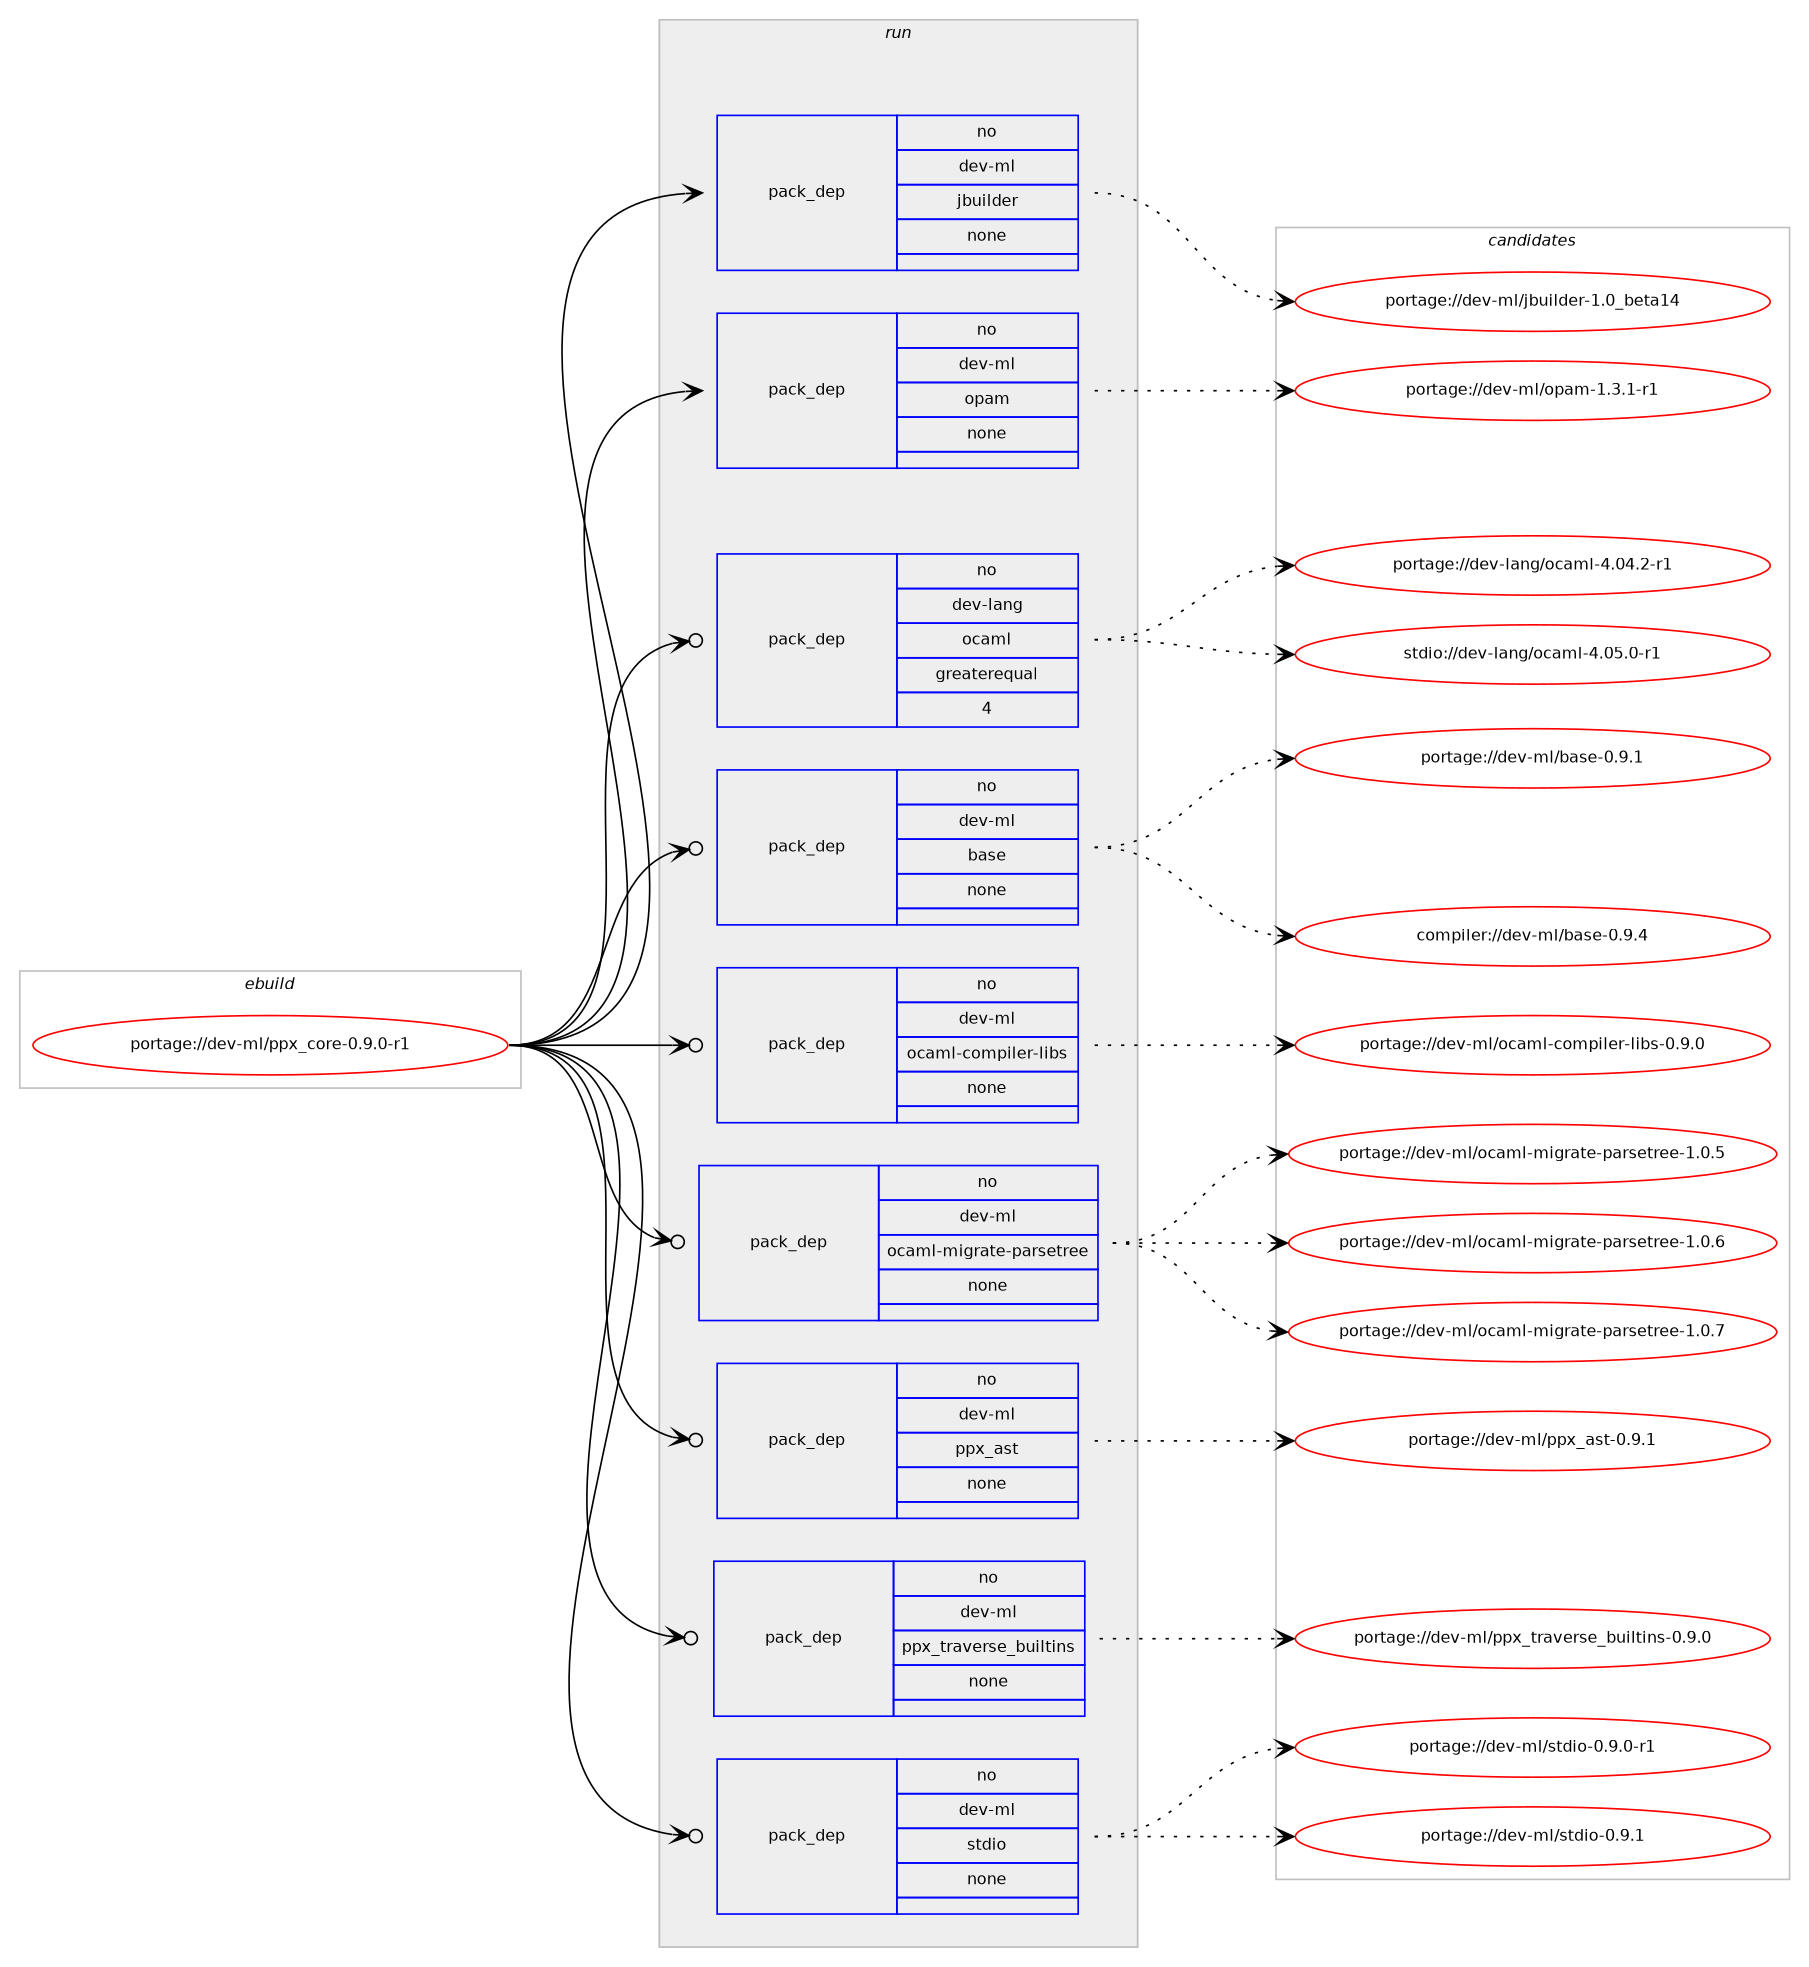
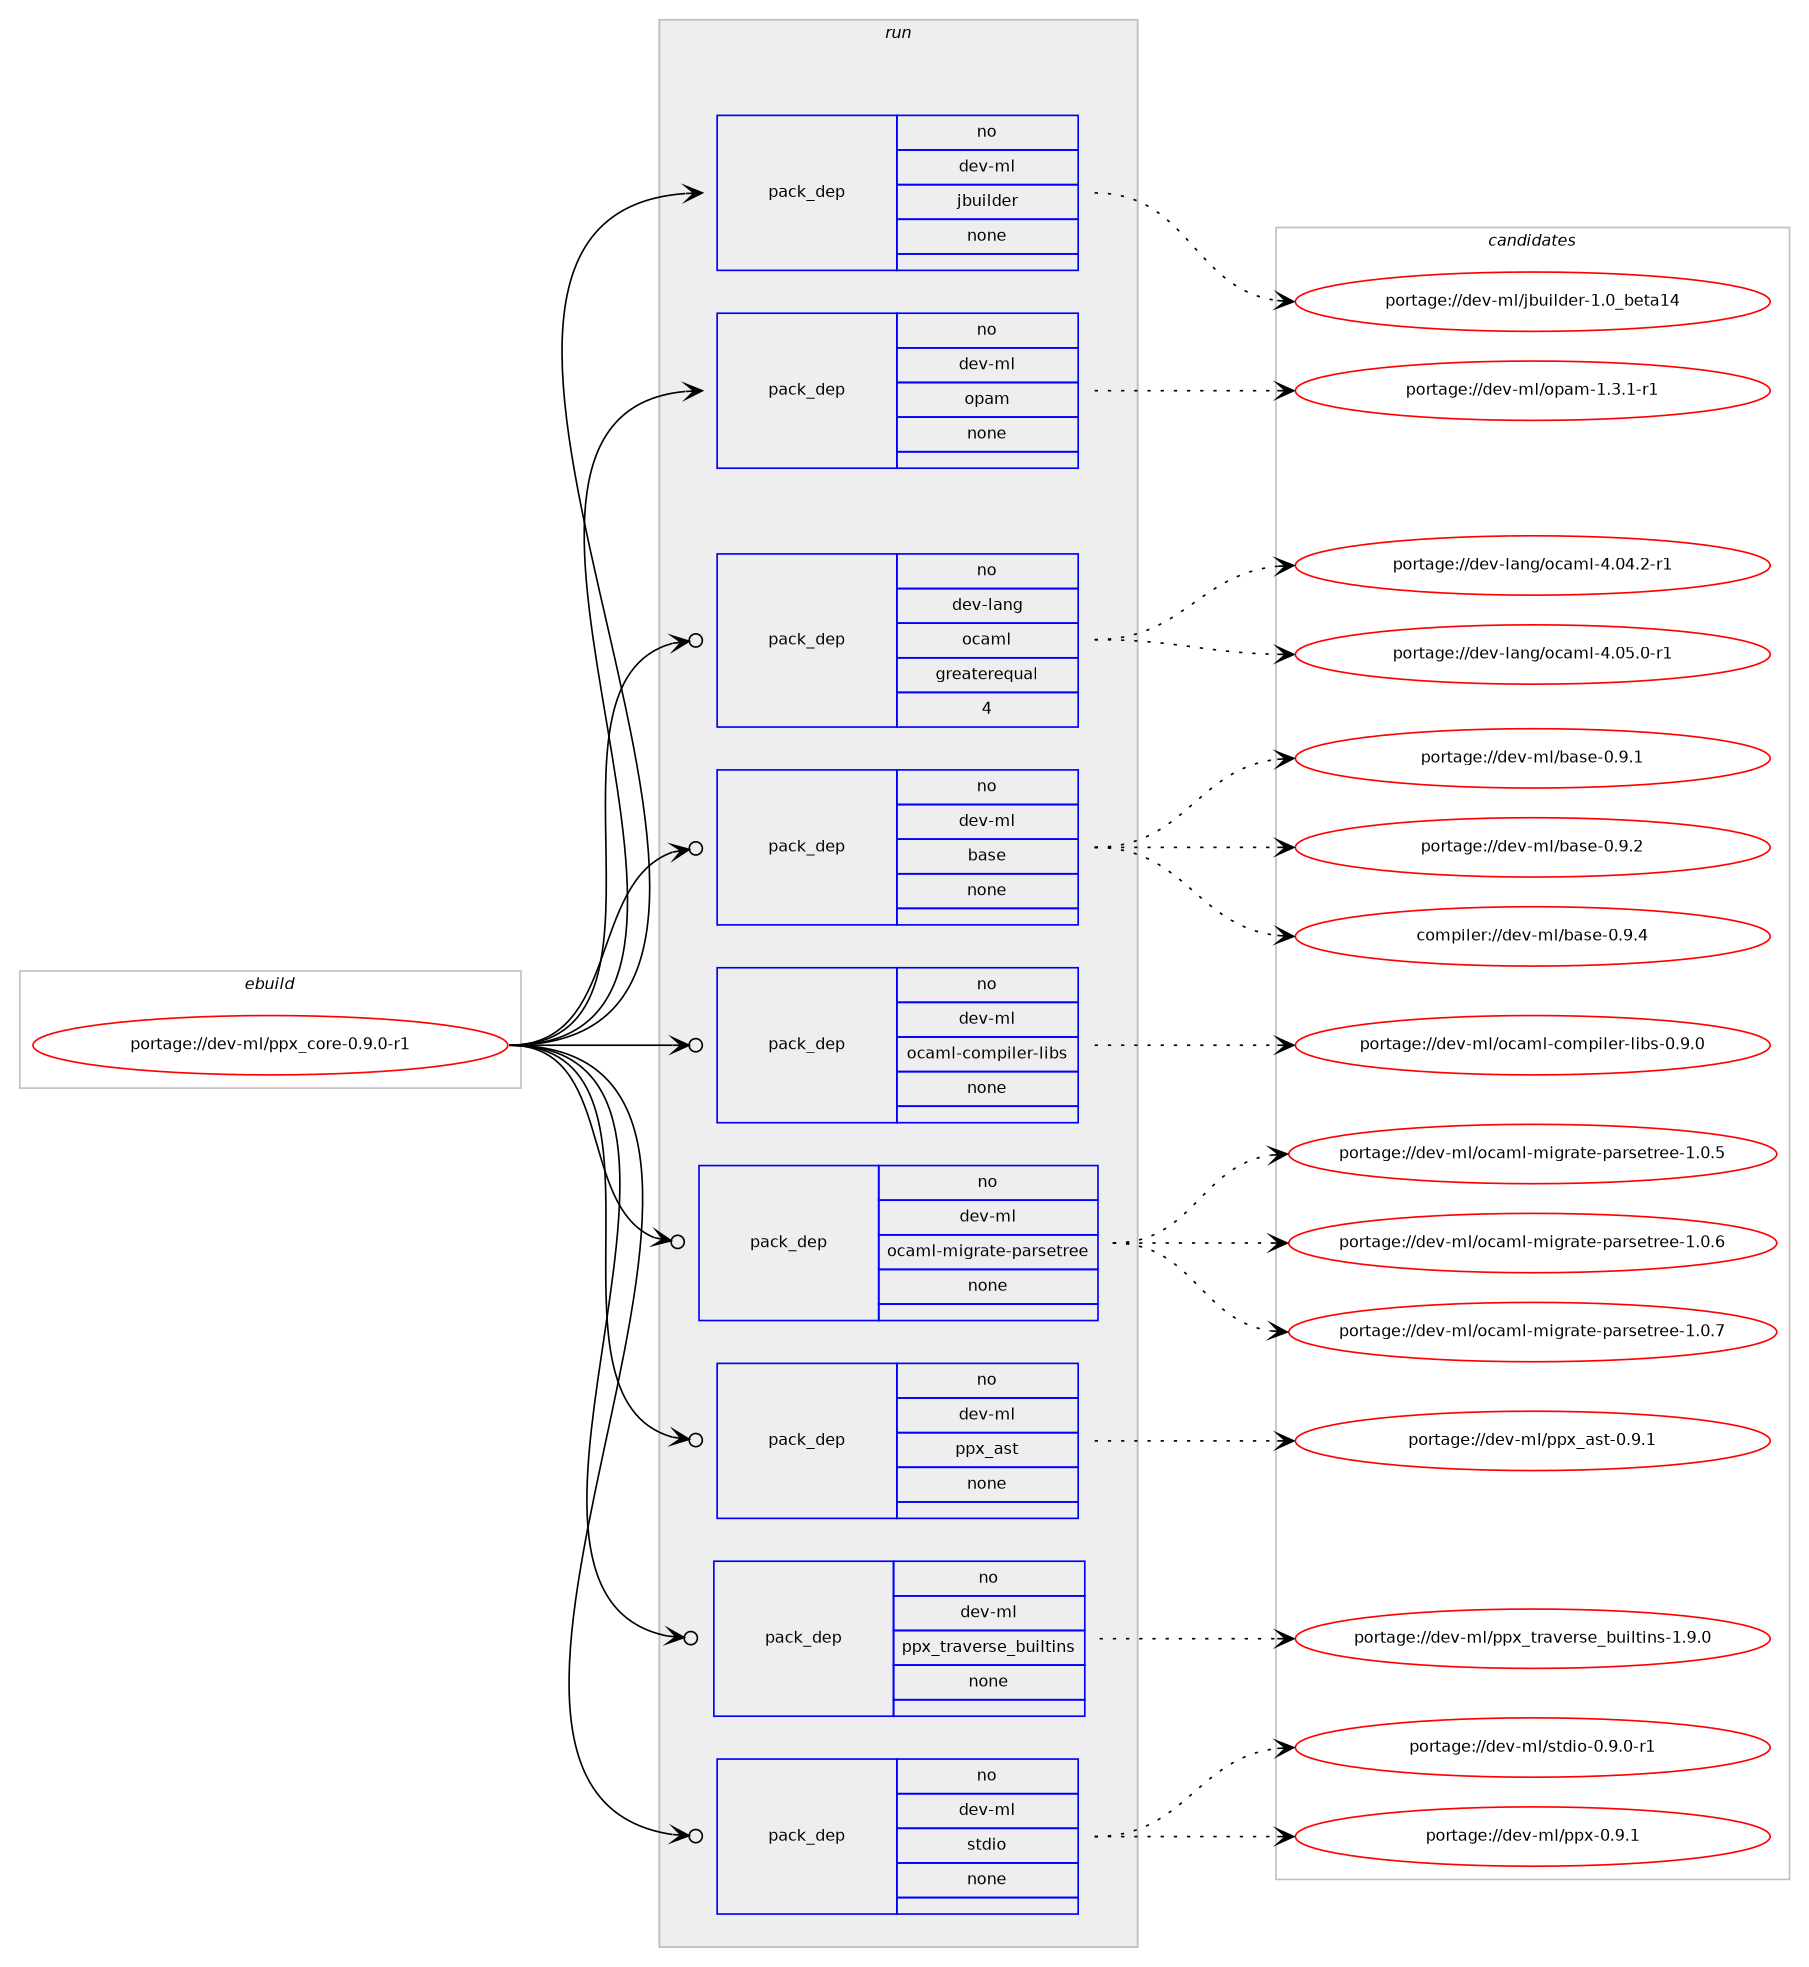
(1533, 654) -> (1533, 654)
none -> (1533, 847)
(1533, 1639) -> (1533, 1639)
(1533, 1837) -> (1533, 1837)
